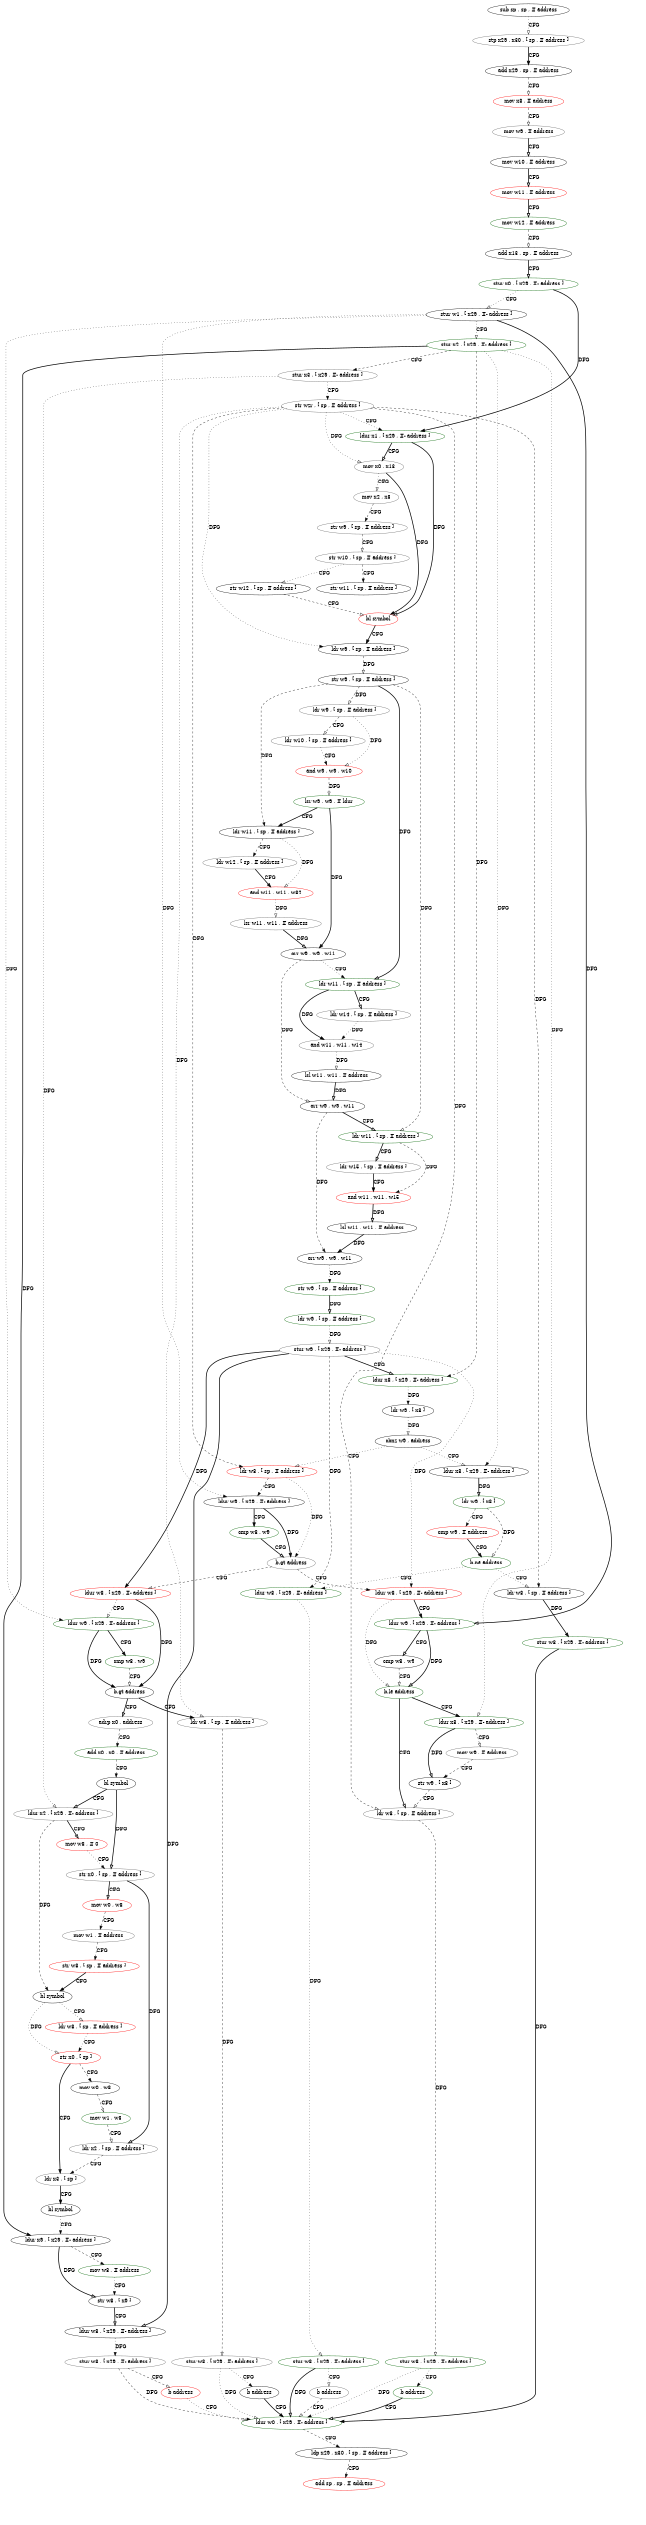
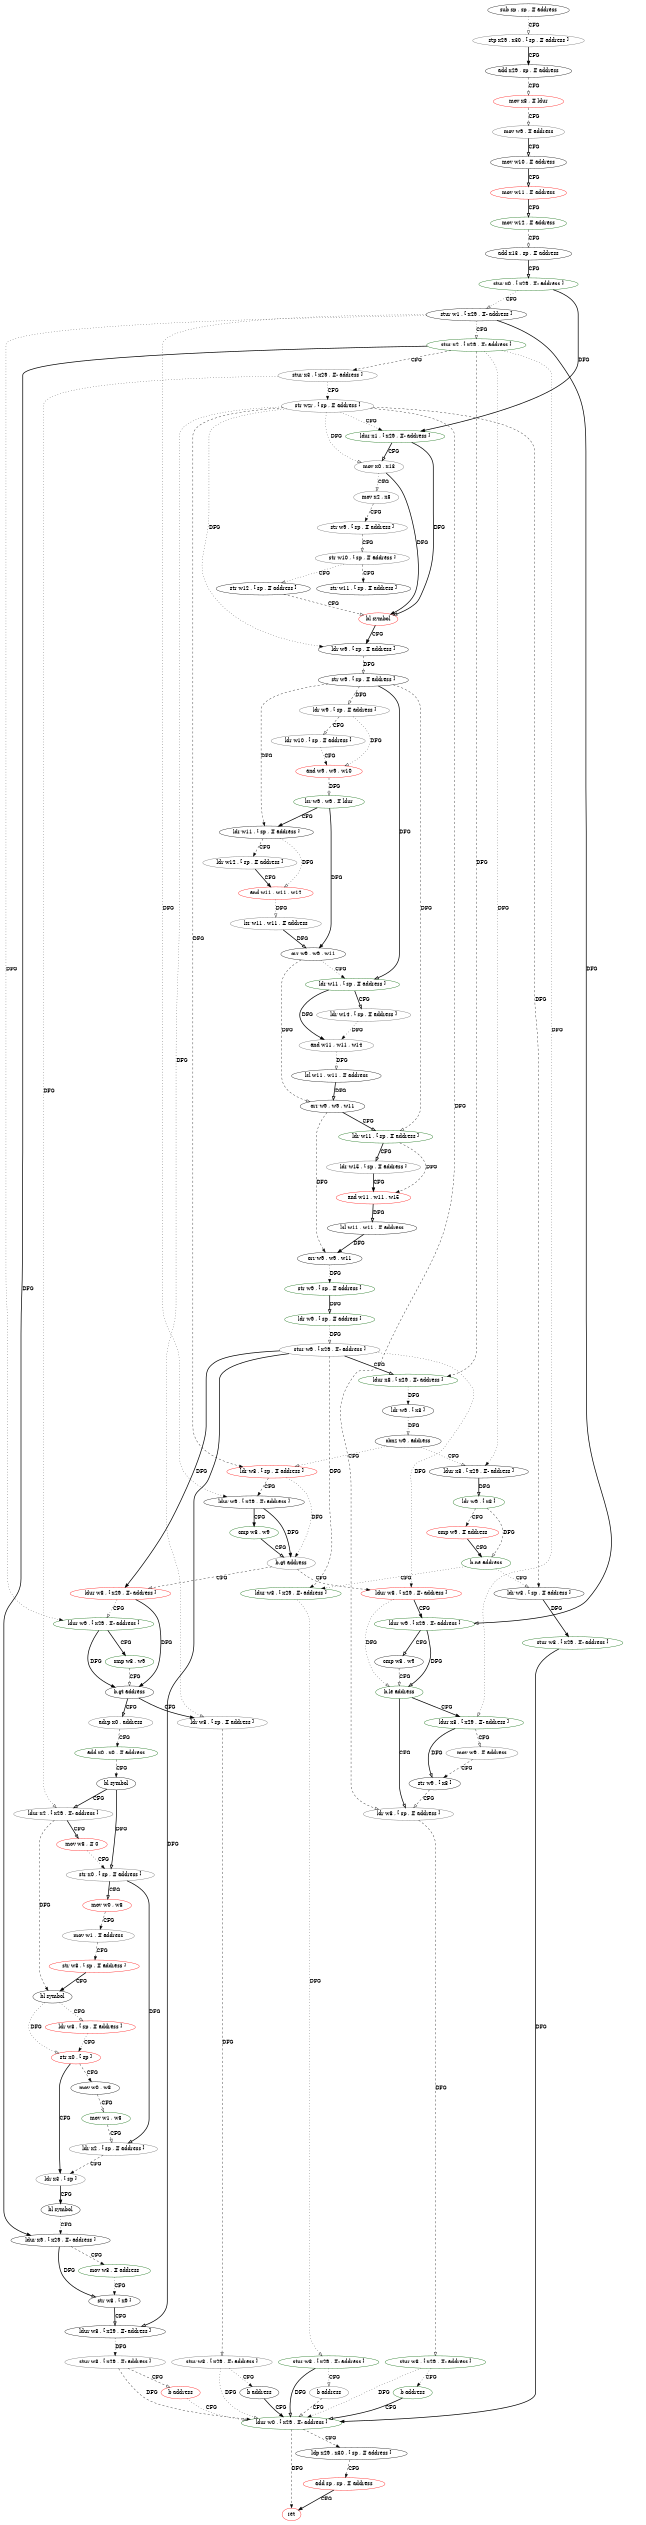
(528, 102) -> (528, 102)
(276, 893) -> (276, 893)
none -> (292, 2514)
